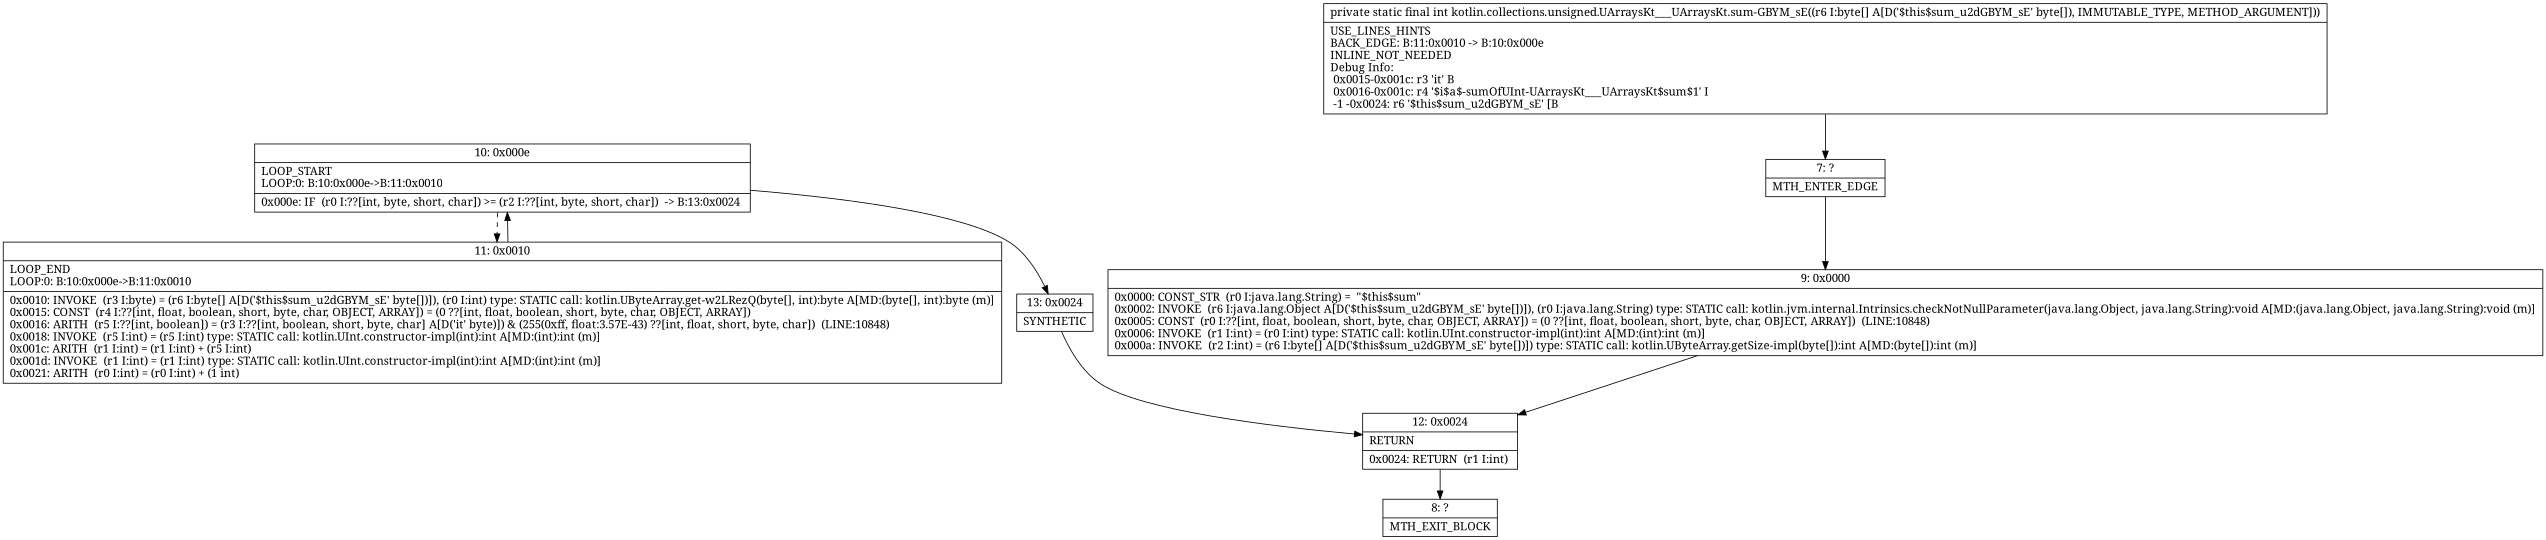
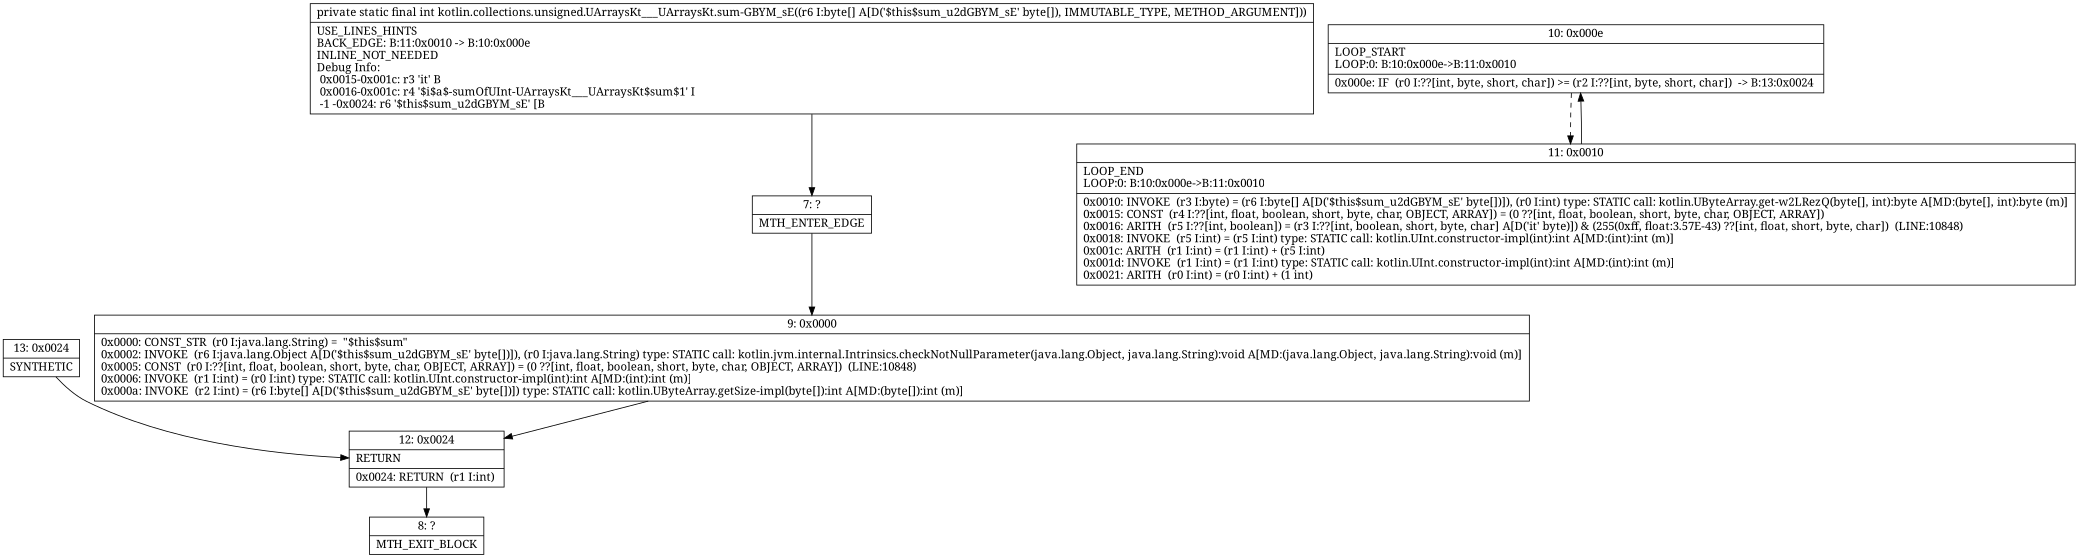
(911, 211) -> none
